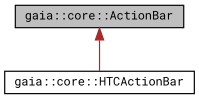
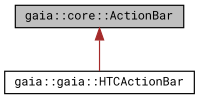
(100, 82) -> (100, 82)
